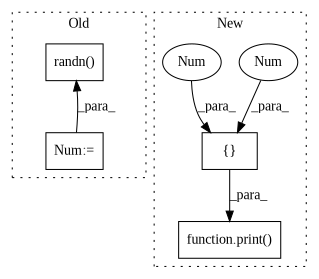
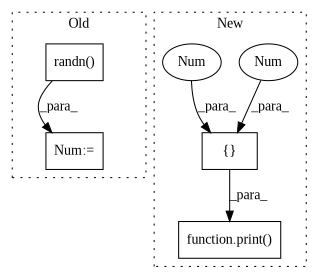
(78, 112) -> (39, 102)
